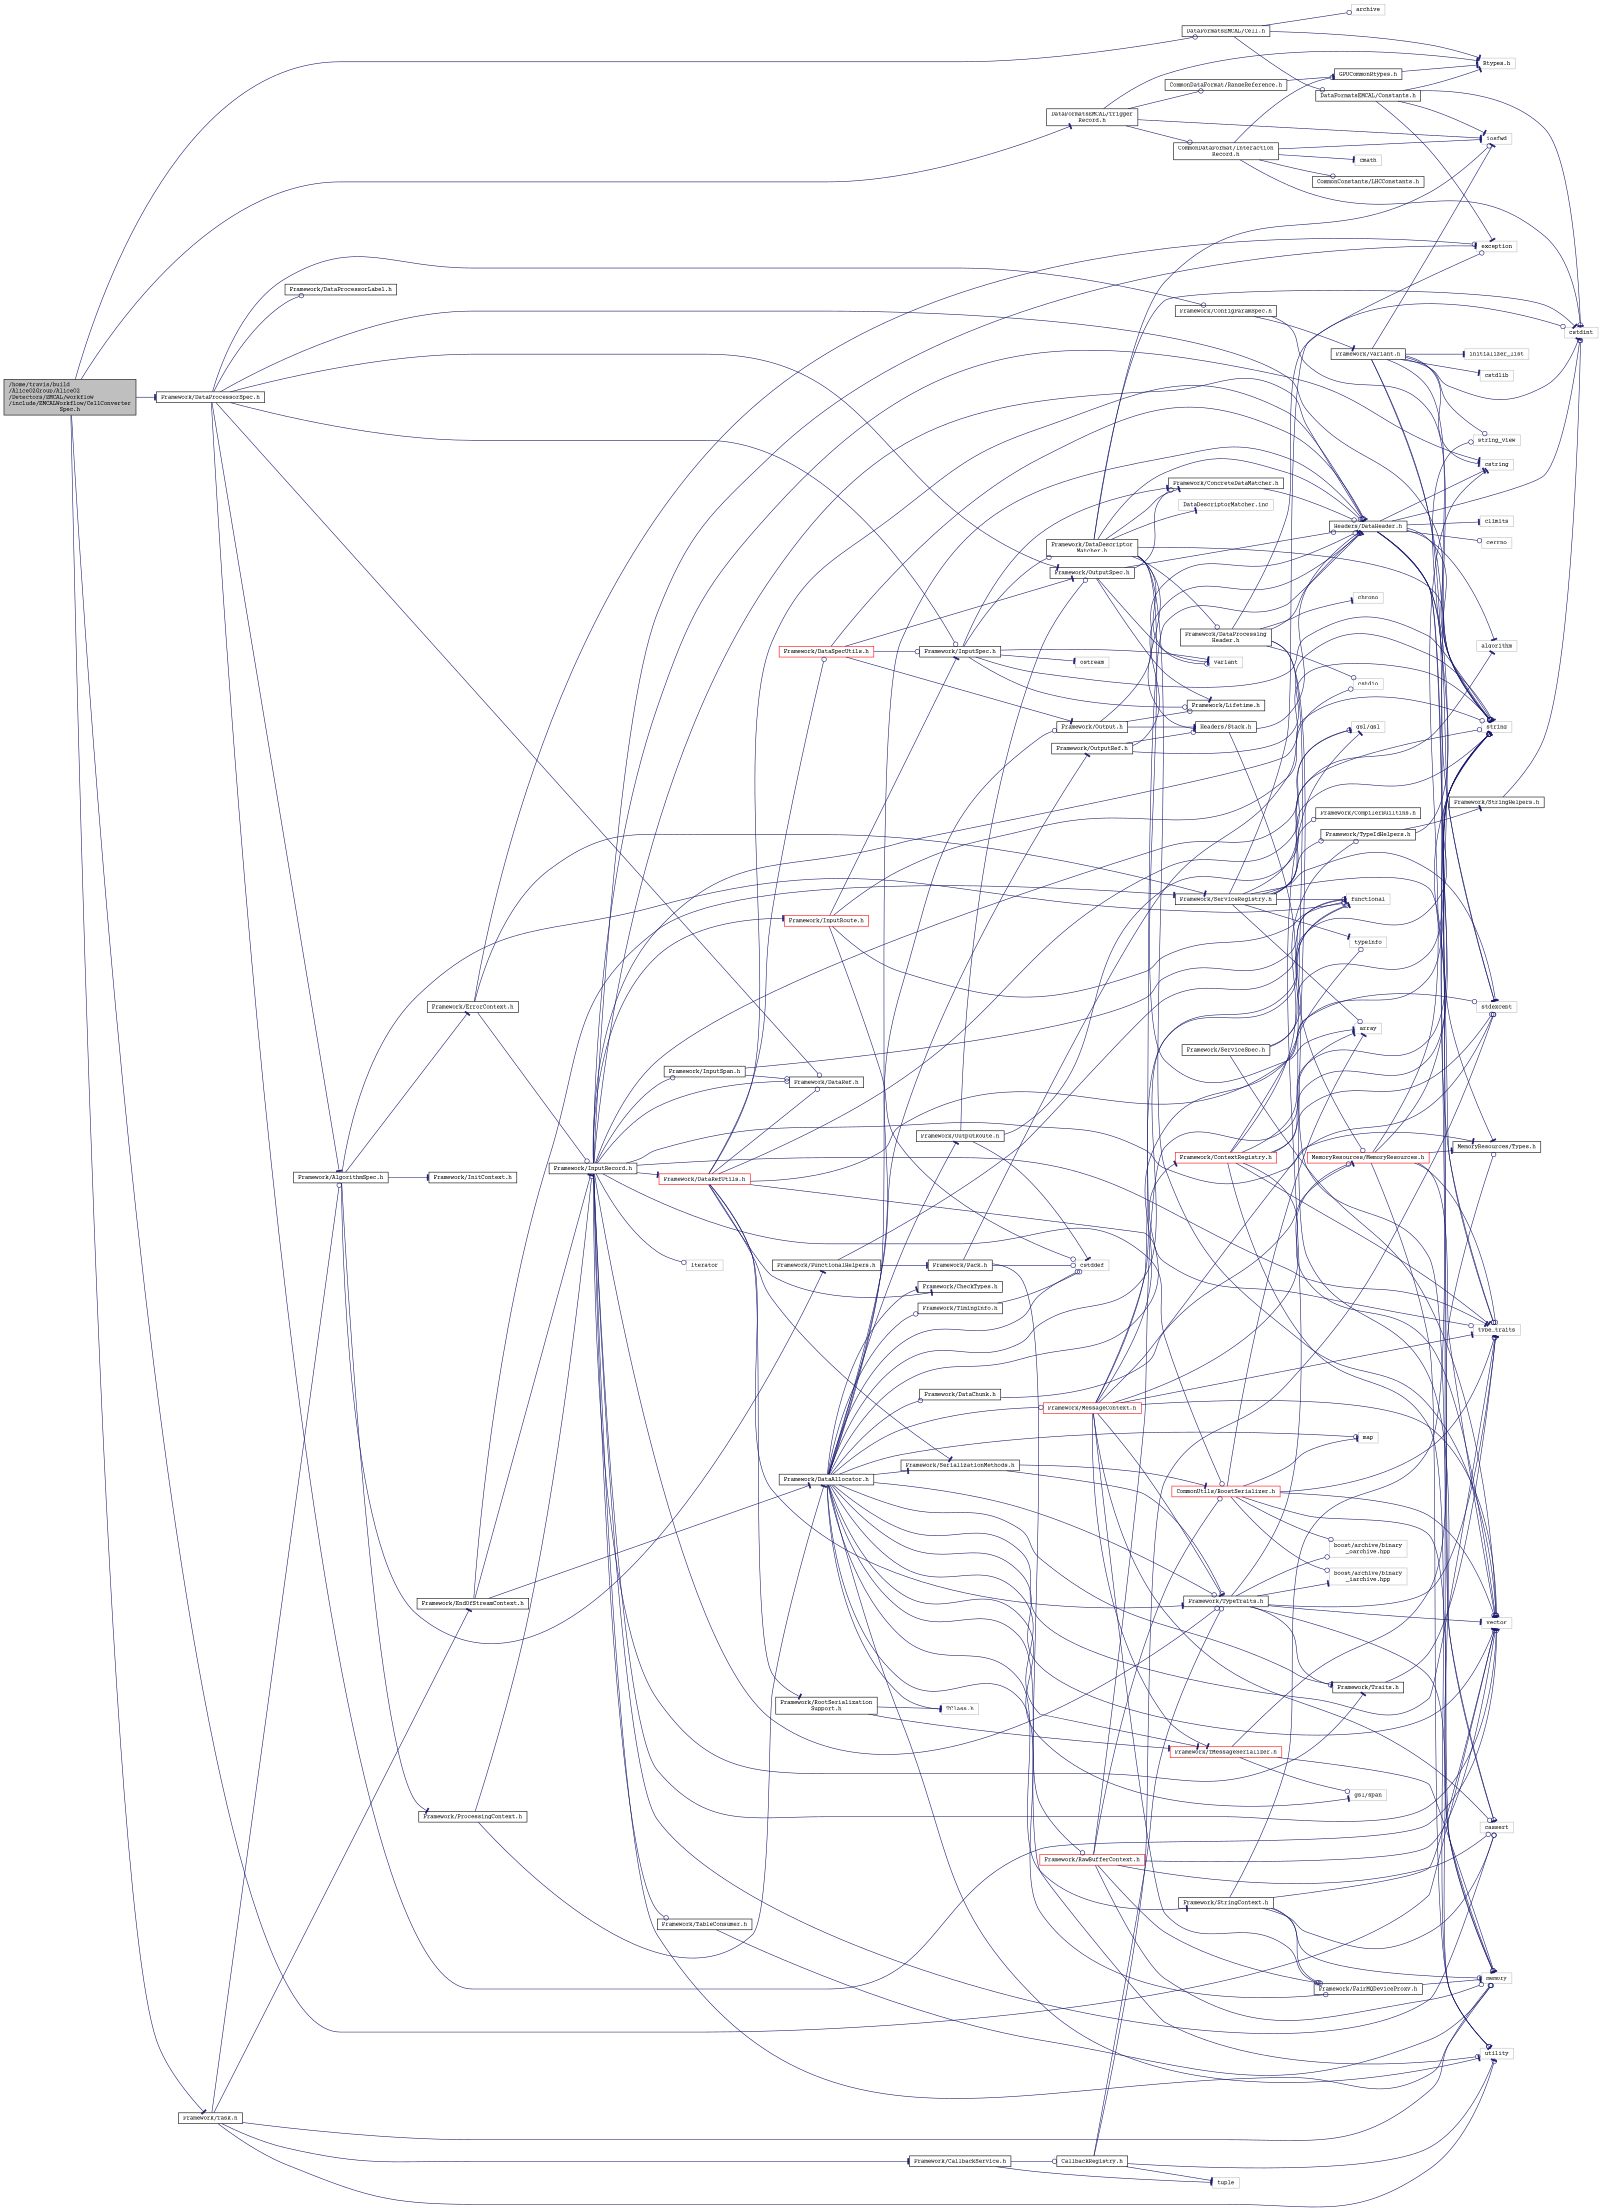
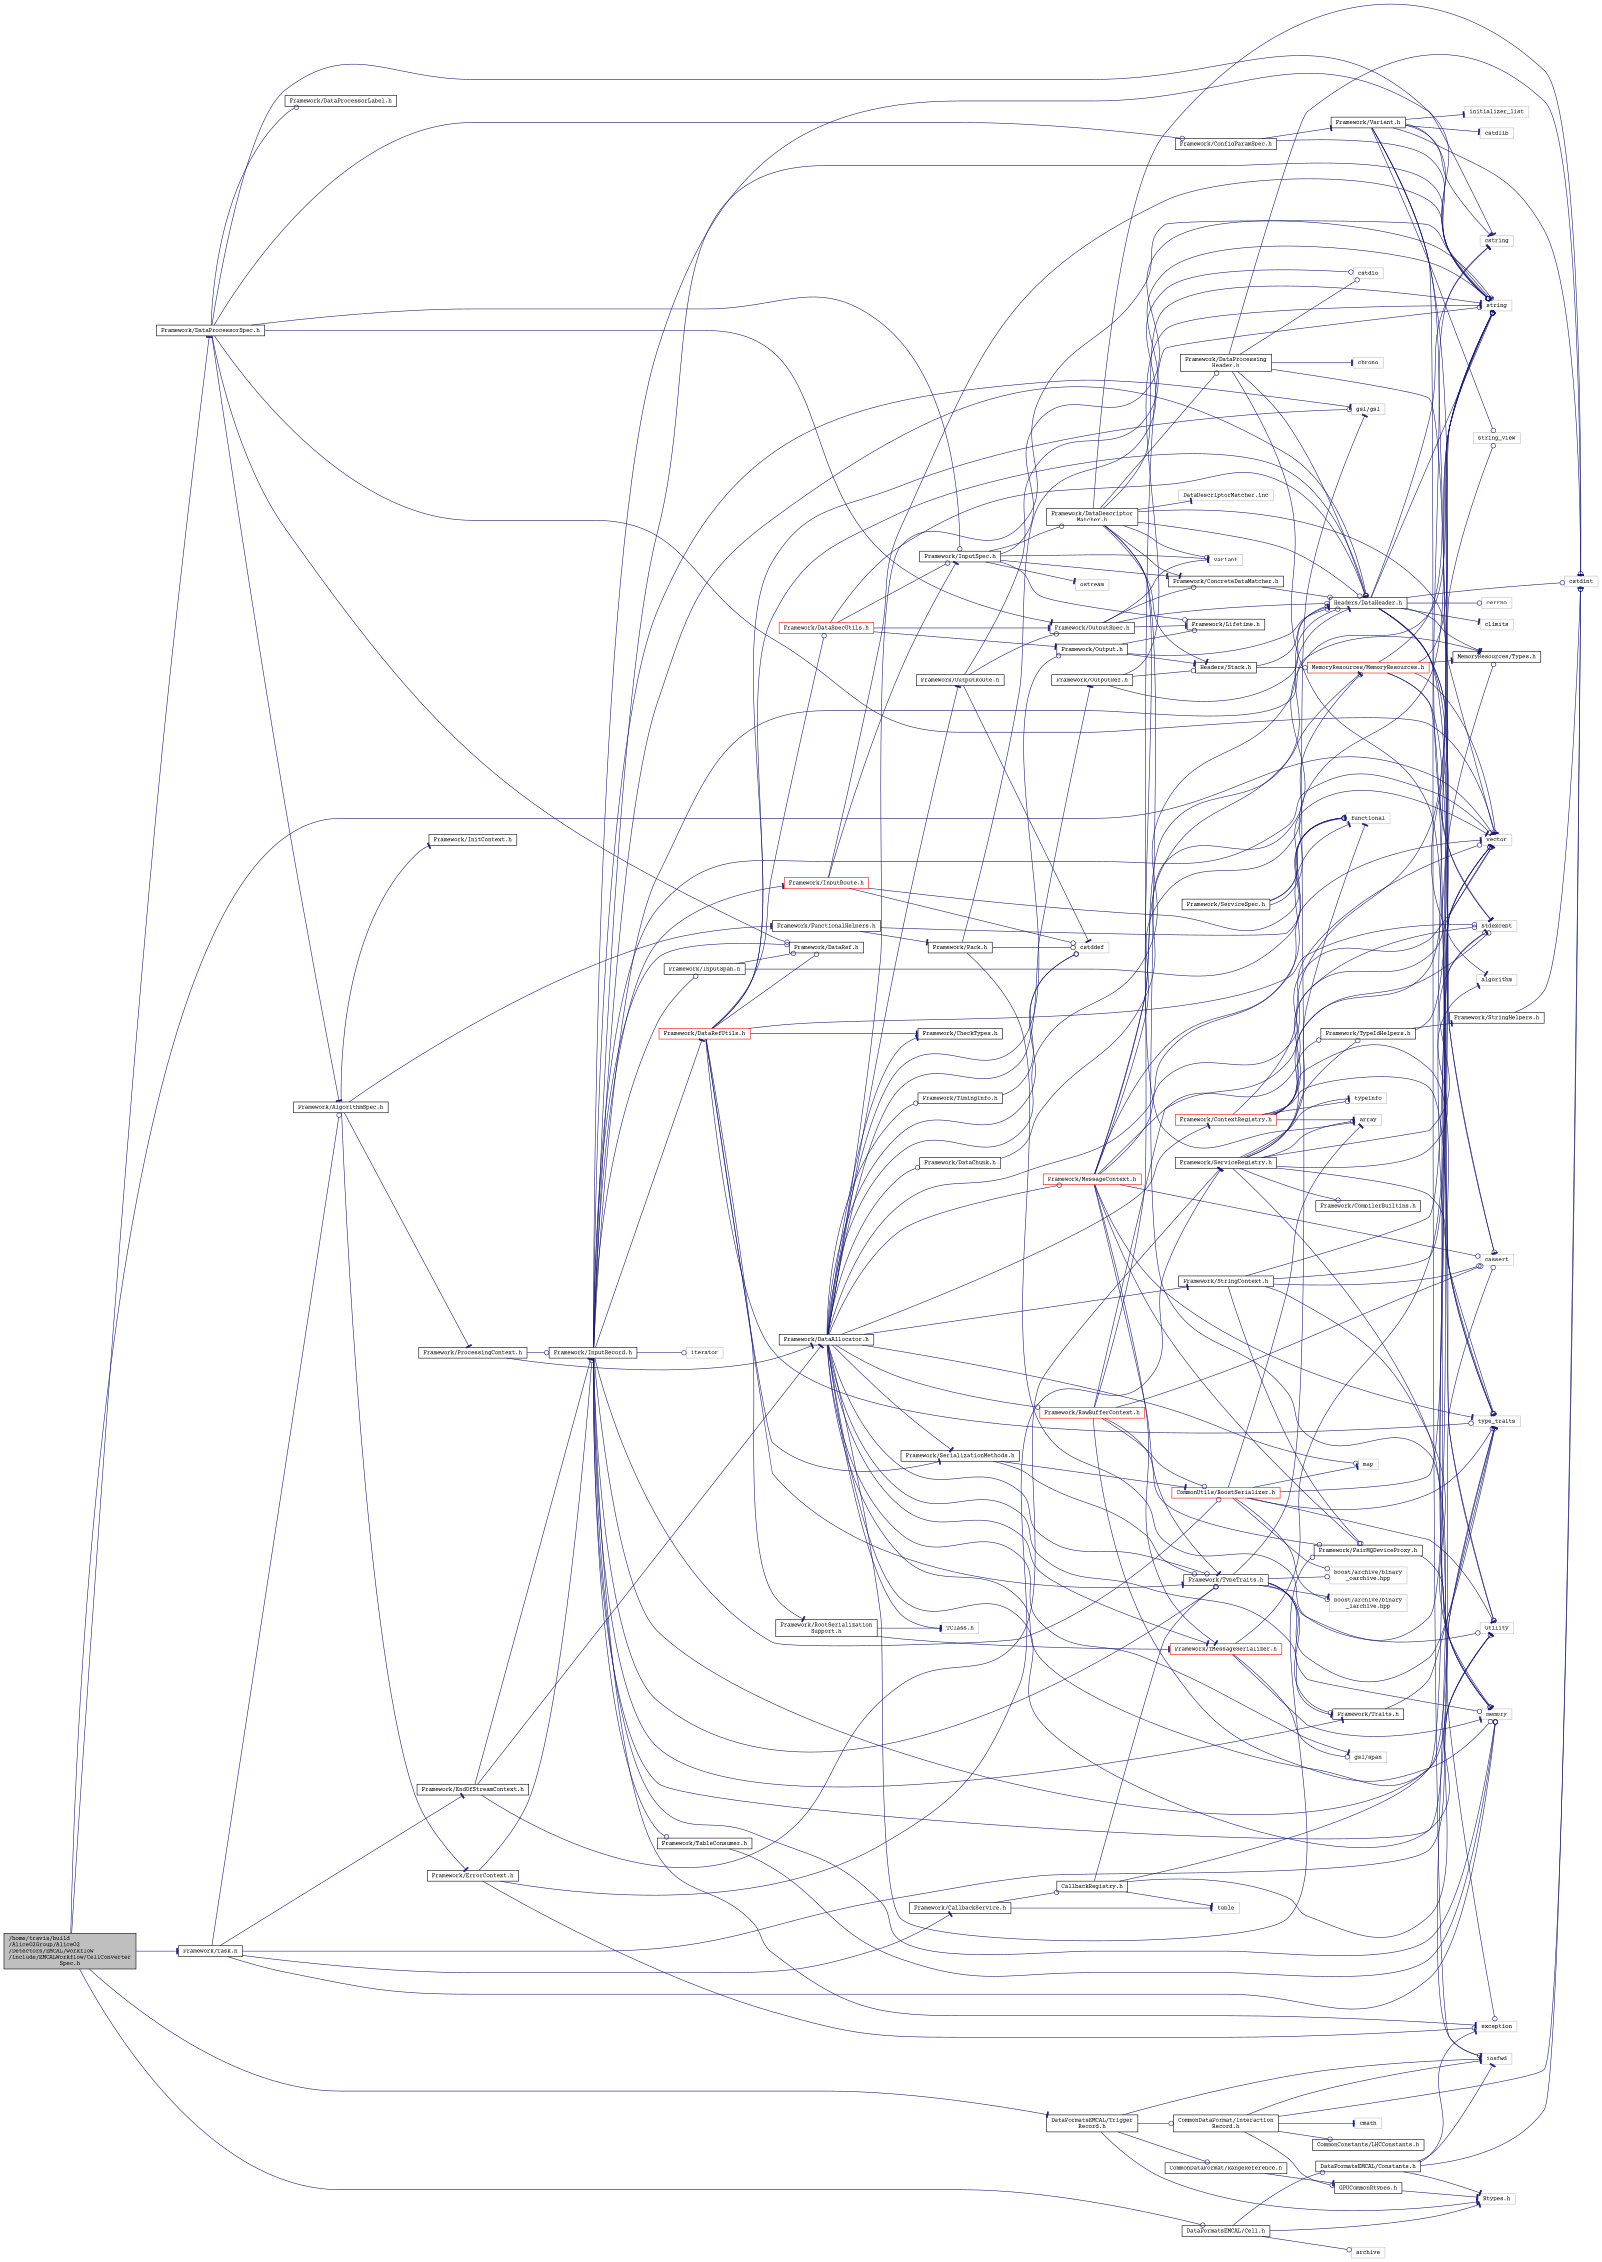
(772, 884) -> none
